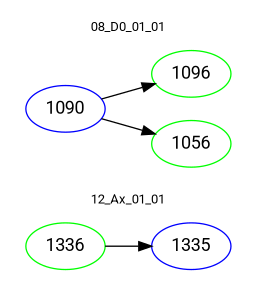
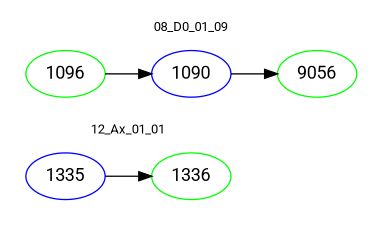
(128, 28) -> (191, 28)
(122, 93) -> (122, 74)
(191, 144) -> (317, 74)
(122, 246) -> (122, 176)
